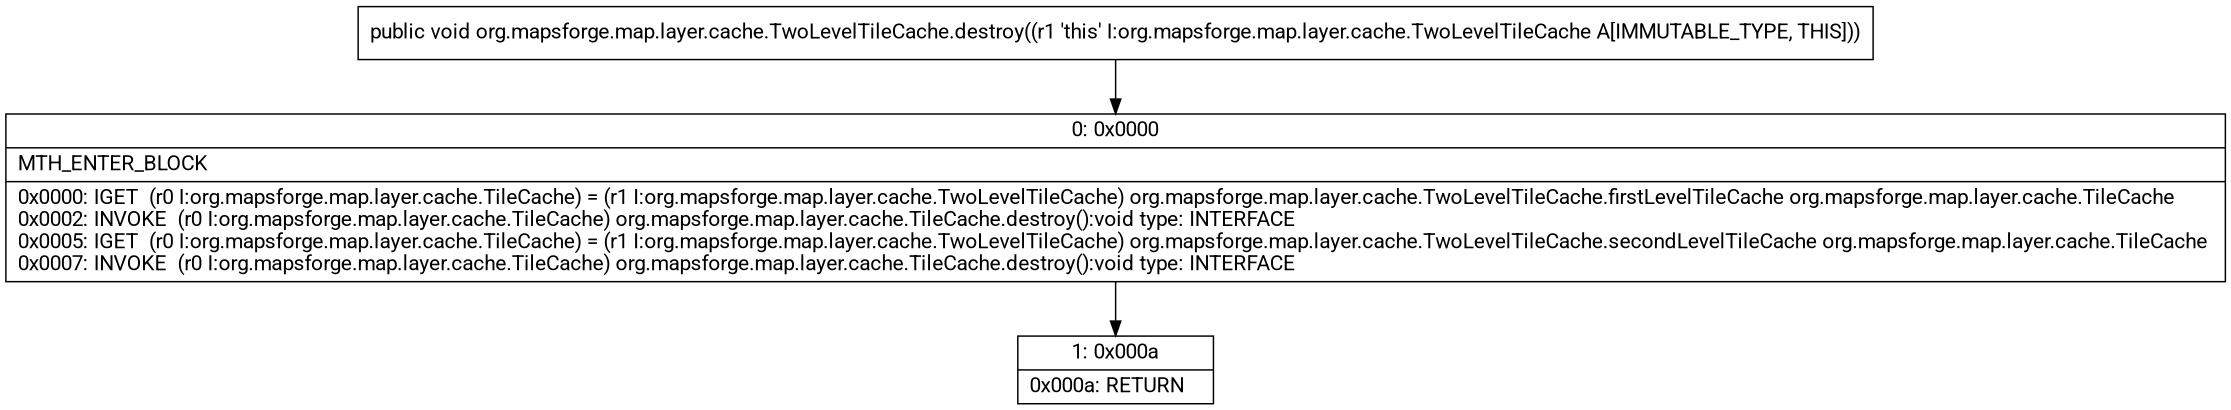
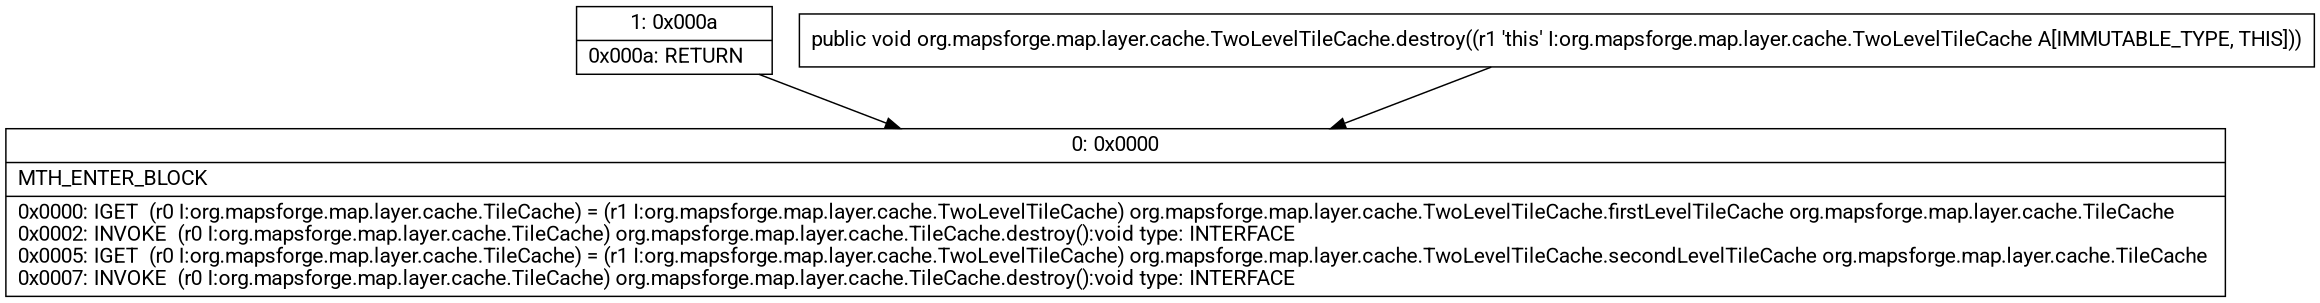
(1116, 301) -> (823, 99)
